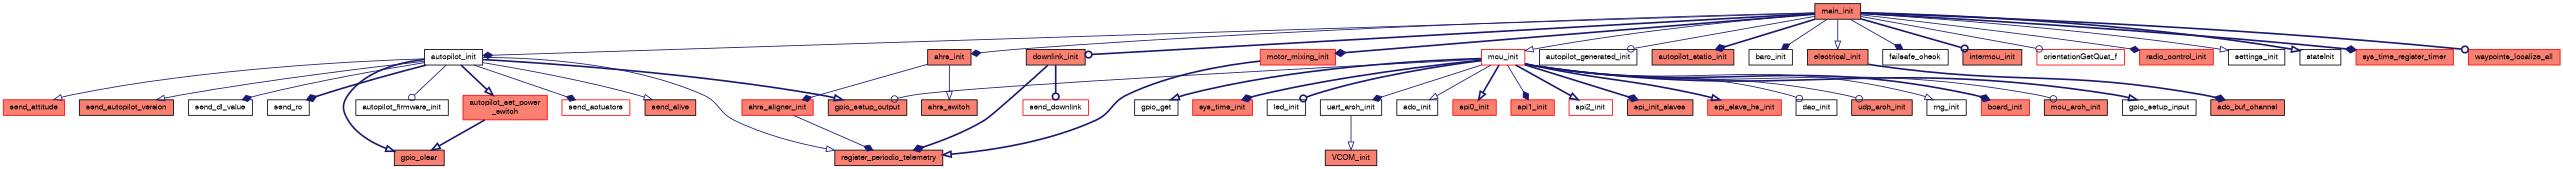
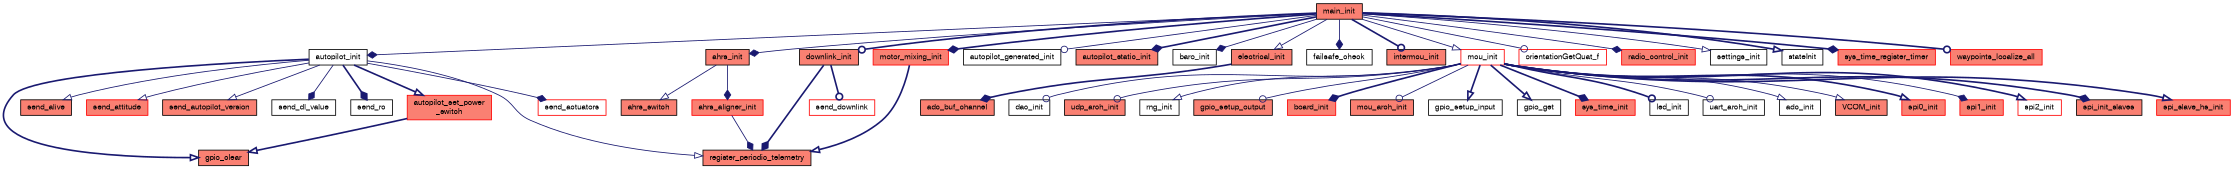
(659, 74) -> none
(1432, 81) -> (1636, 83)
(402, 108) -> none
(1351, 129) -> (1671, 78)
